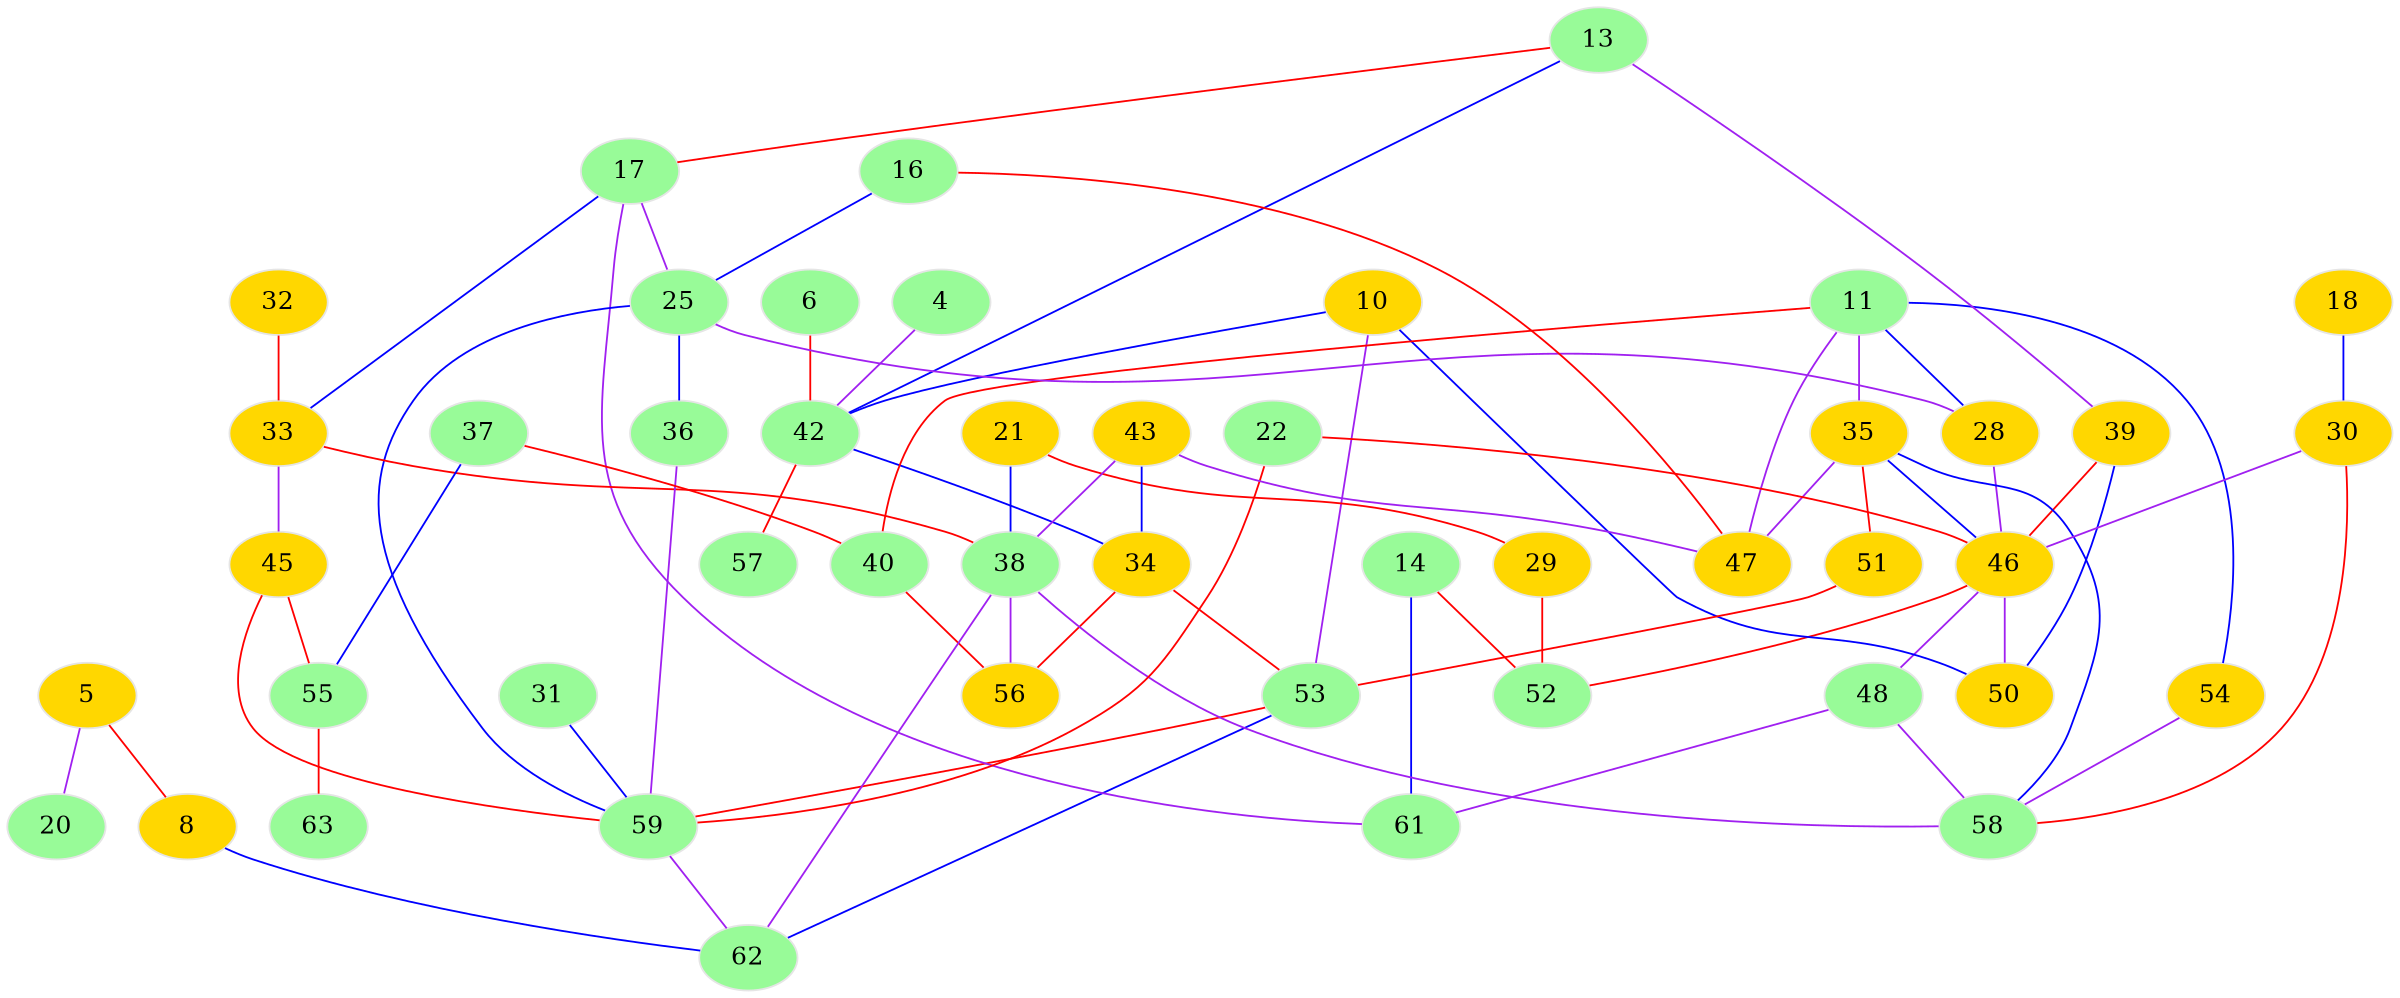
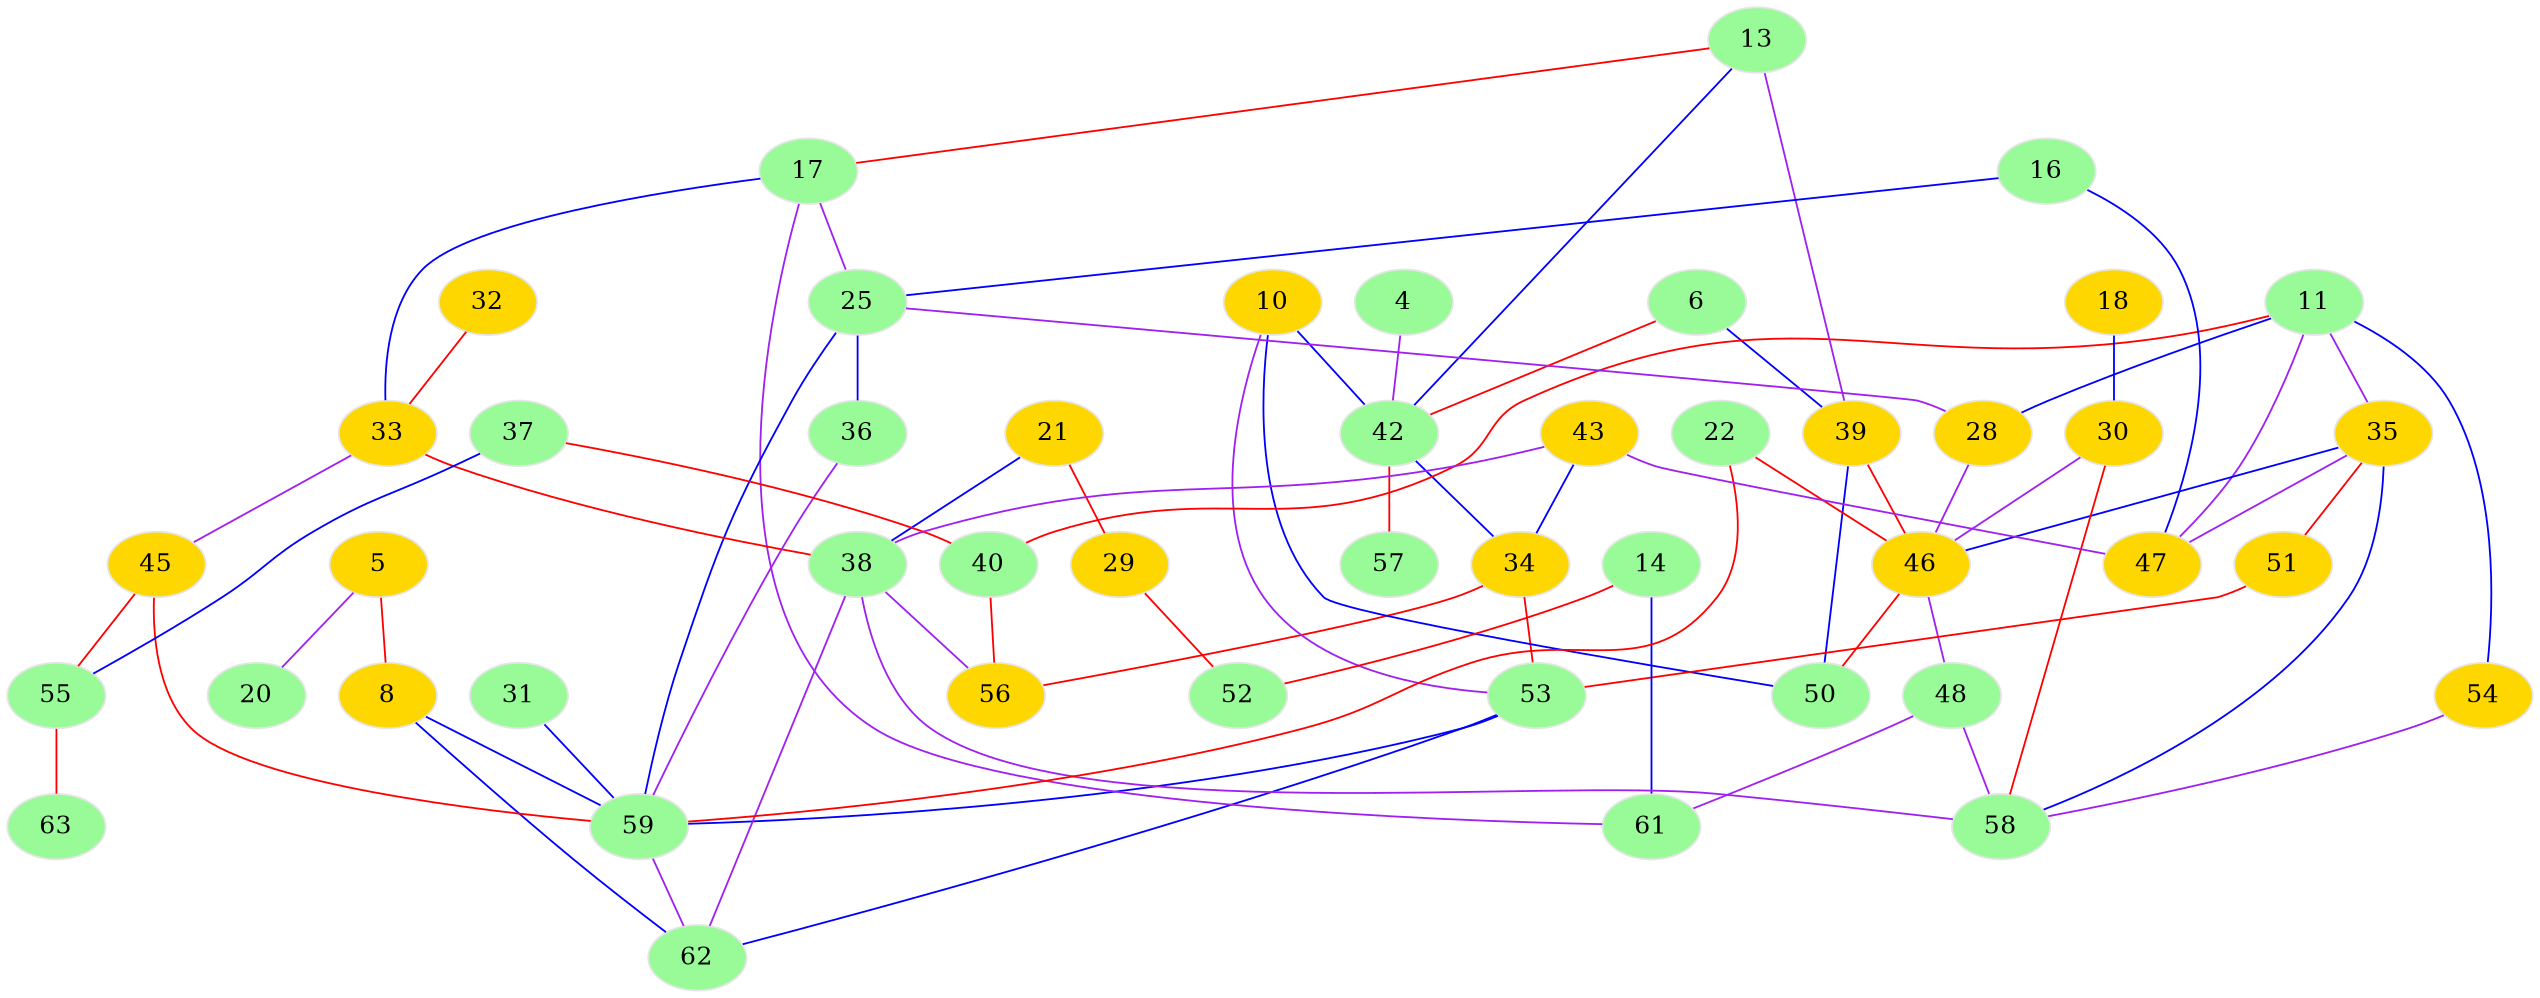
(1391, 249) -> (2196, 320)
none -> (1774, 368)
(2005, 630) -> (1871, 630)
(1771, 646) -> none
(2005, 696) -> (1821, 696)
none -> (513, 761)
(924, 775) -> (1056, 798)
